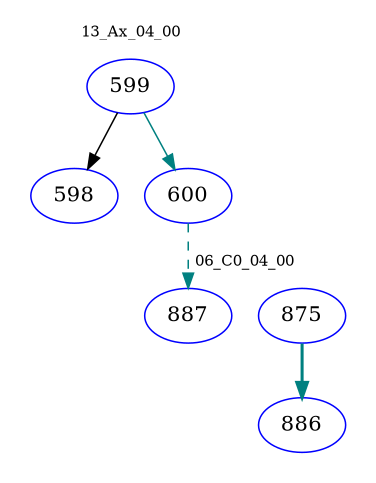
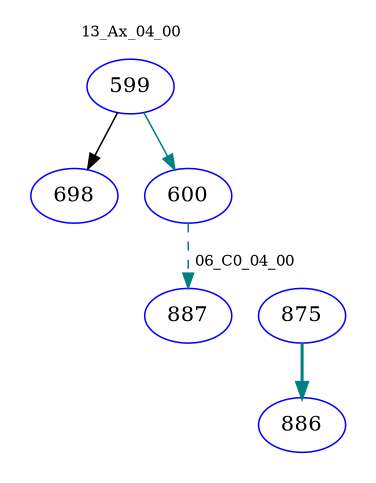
(74, 196) -> (74, 196)
